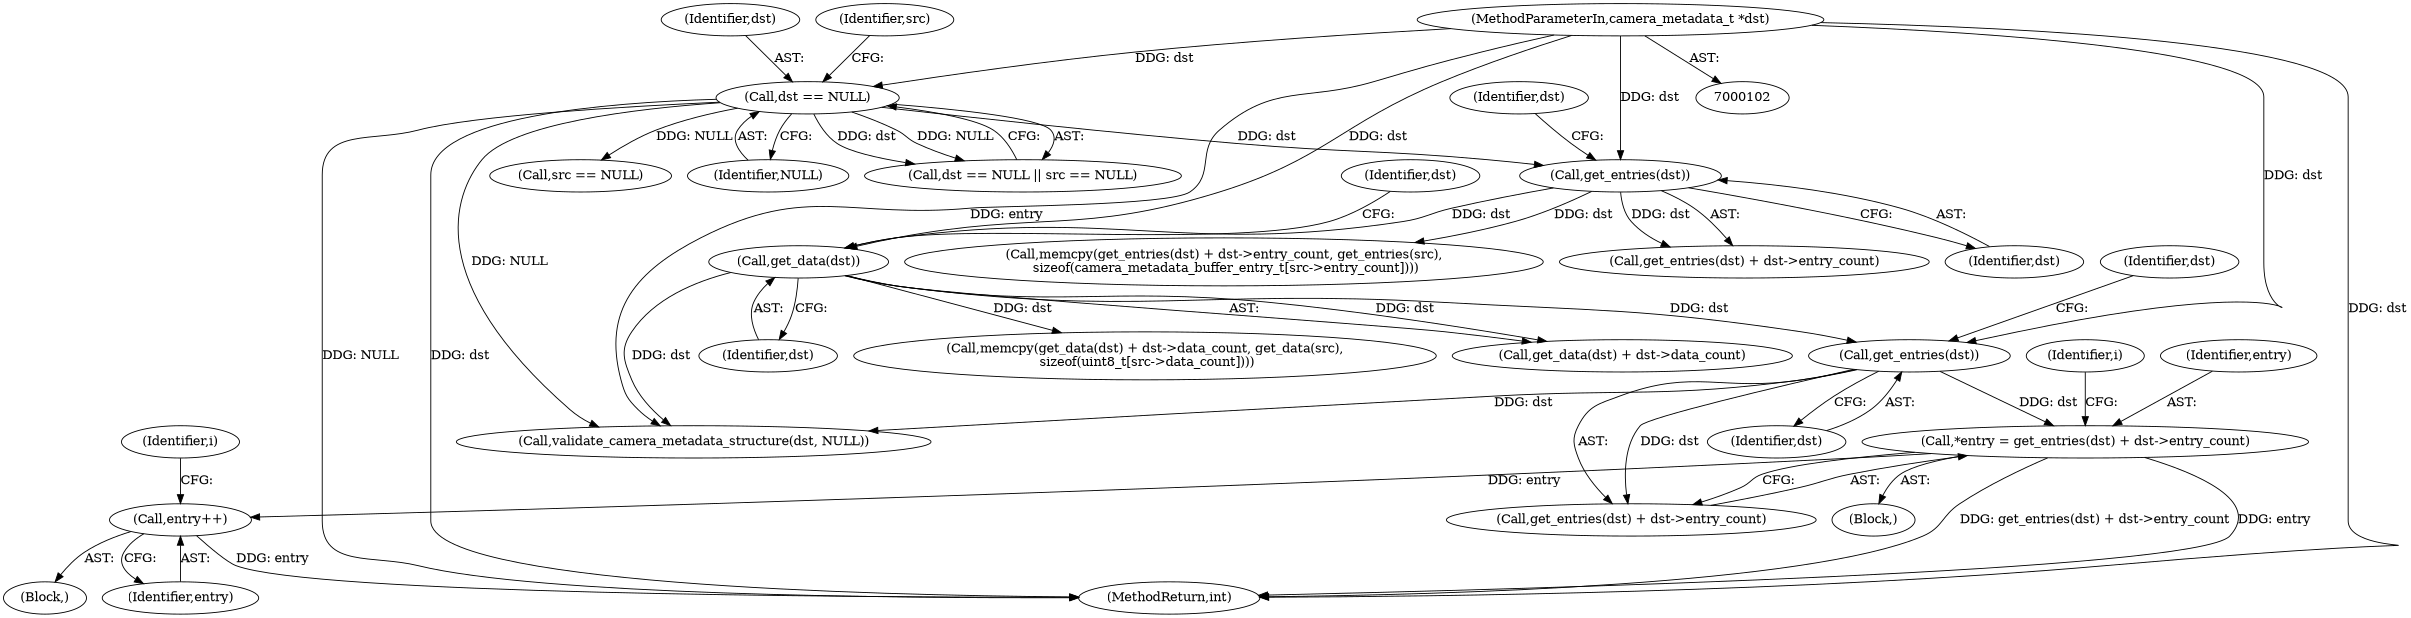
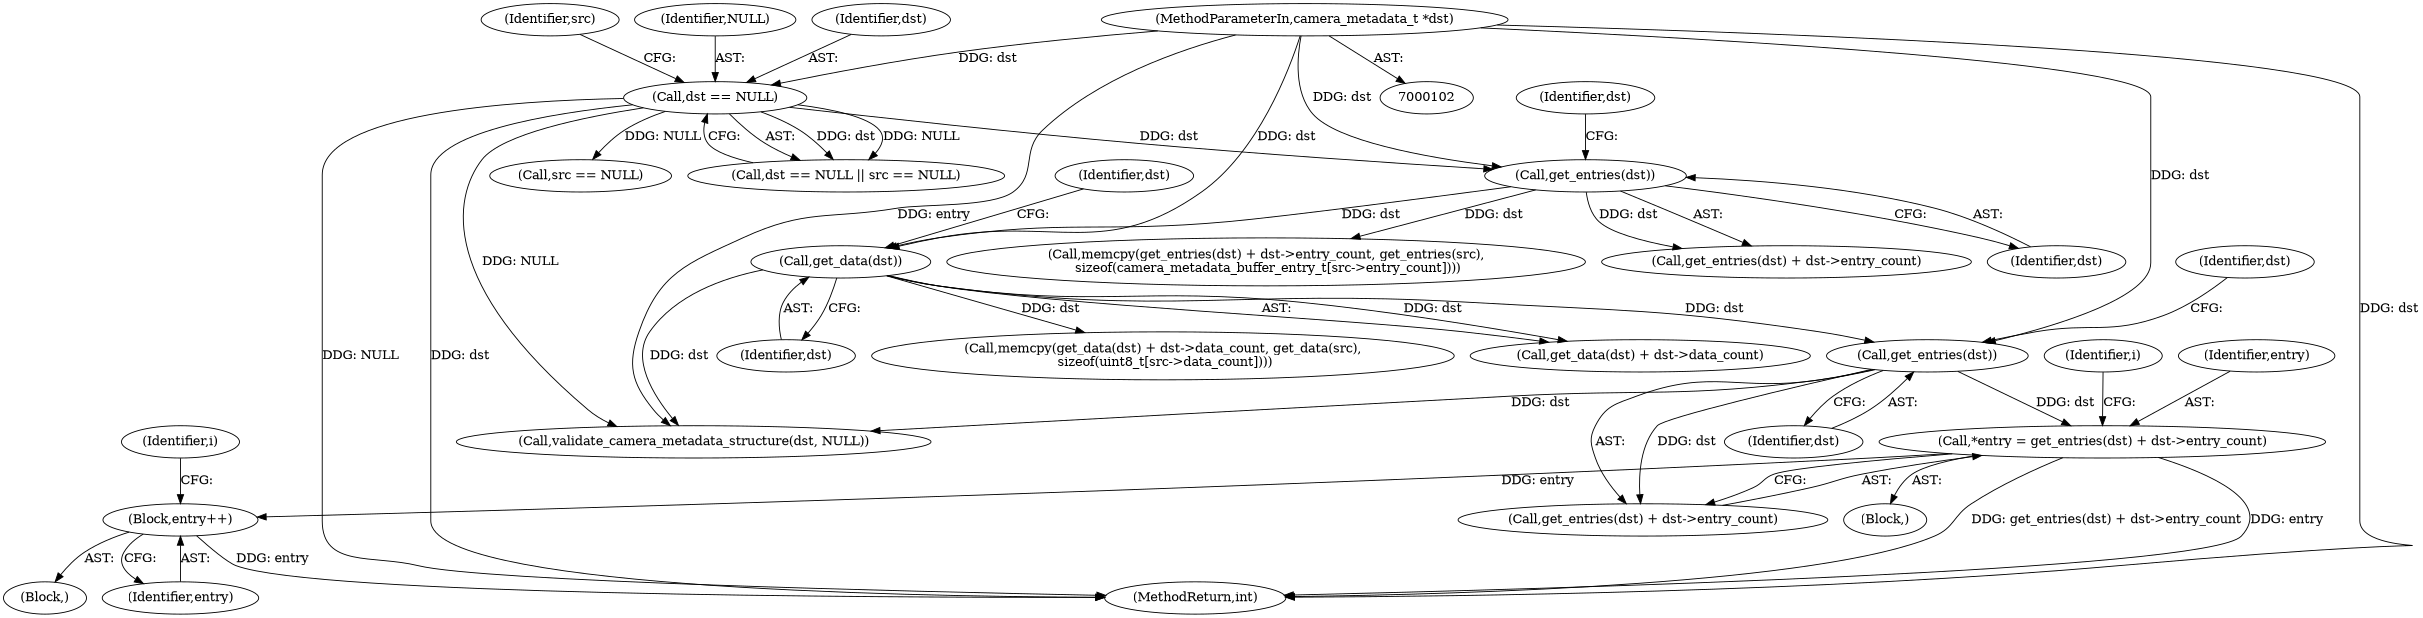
(779, 131) -> none
(180, 520) -> (180, 520)
